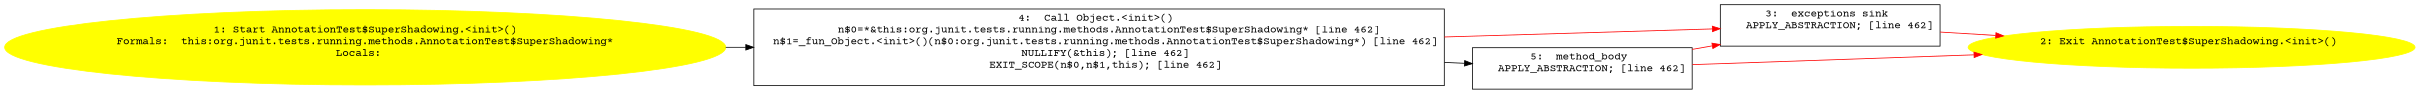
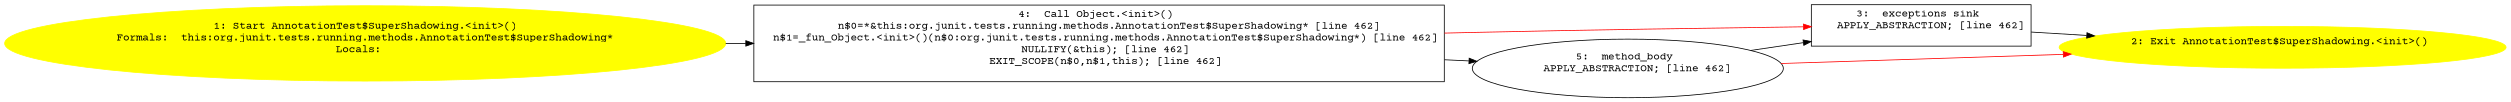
(1968, 34) -> (2059, 34)
(1702, 48) -> (1777, 47)
(1582, 68) -> (1628, 68)
